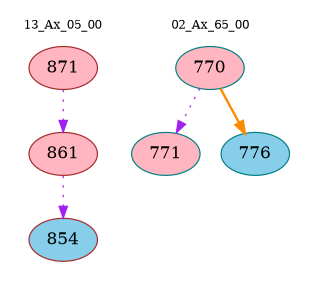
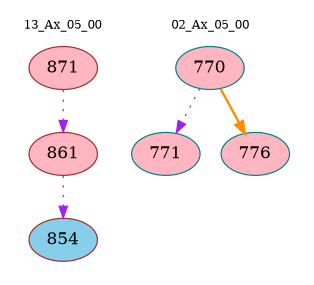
(211, 26) -> (211, 26)
(255, 154) -> (255, 154)
